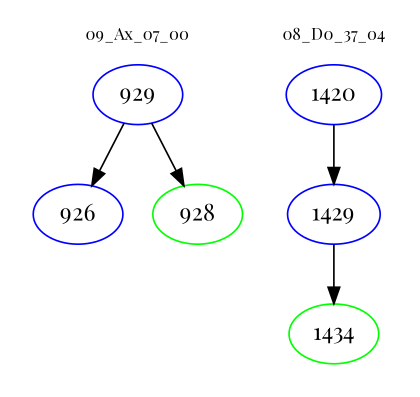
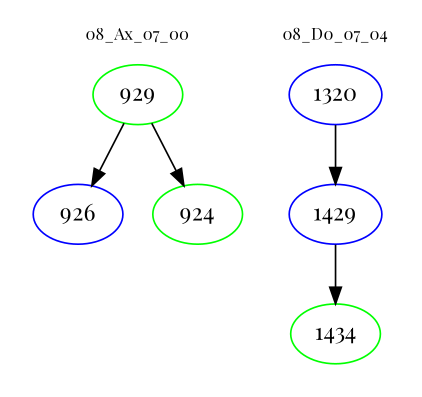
(138, 36) -> (138, 36)
(335, 36) -> (336, 36)
(138, 95) -> (138, 95)
(334, 95) -> (336, 95)
(198, 214) -> (198, 214)
